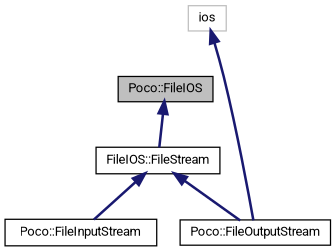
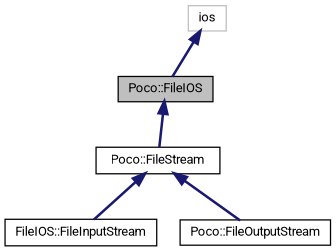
(236, 131) -> (183, 59)
(158, 161) -> (158, 161)
(81, 233) -> (81, 233)
